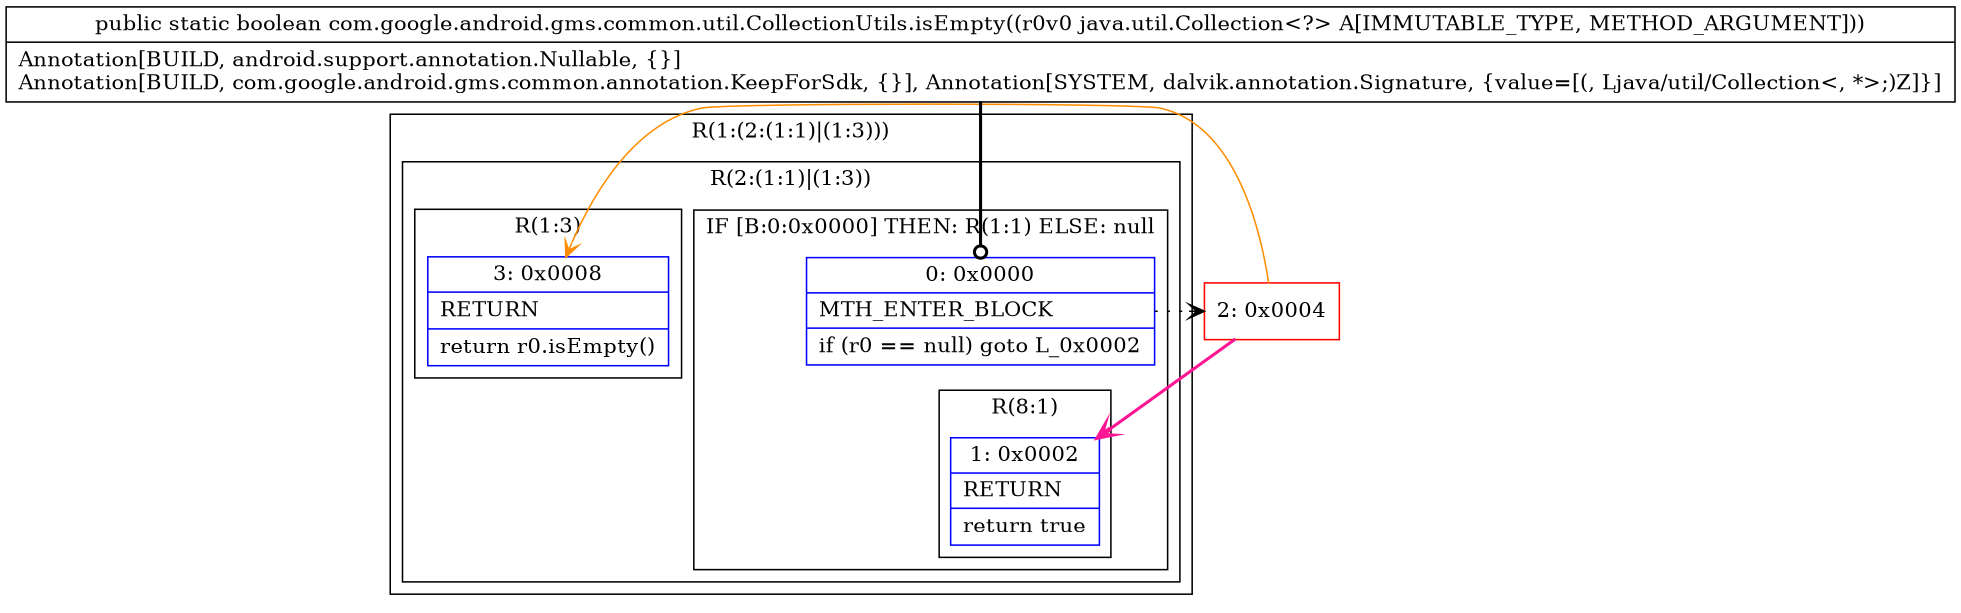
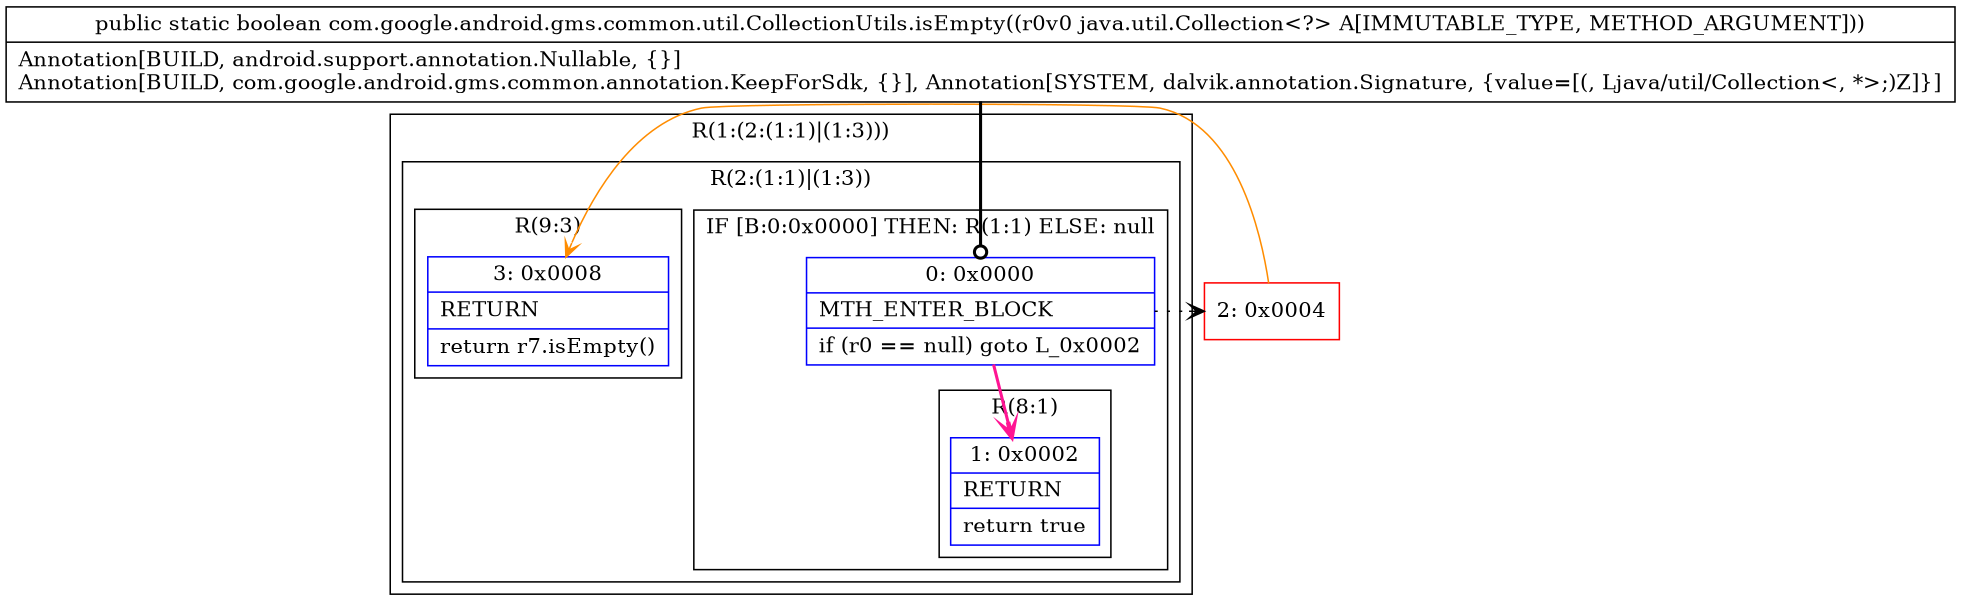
(548, 227) -> (548, 227)
(548, 347) -> (548, 347)
(1157, 395) -> (1002, 400)
